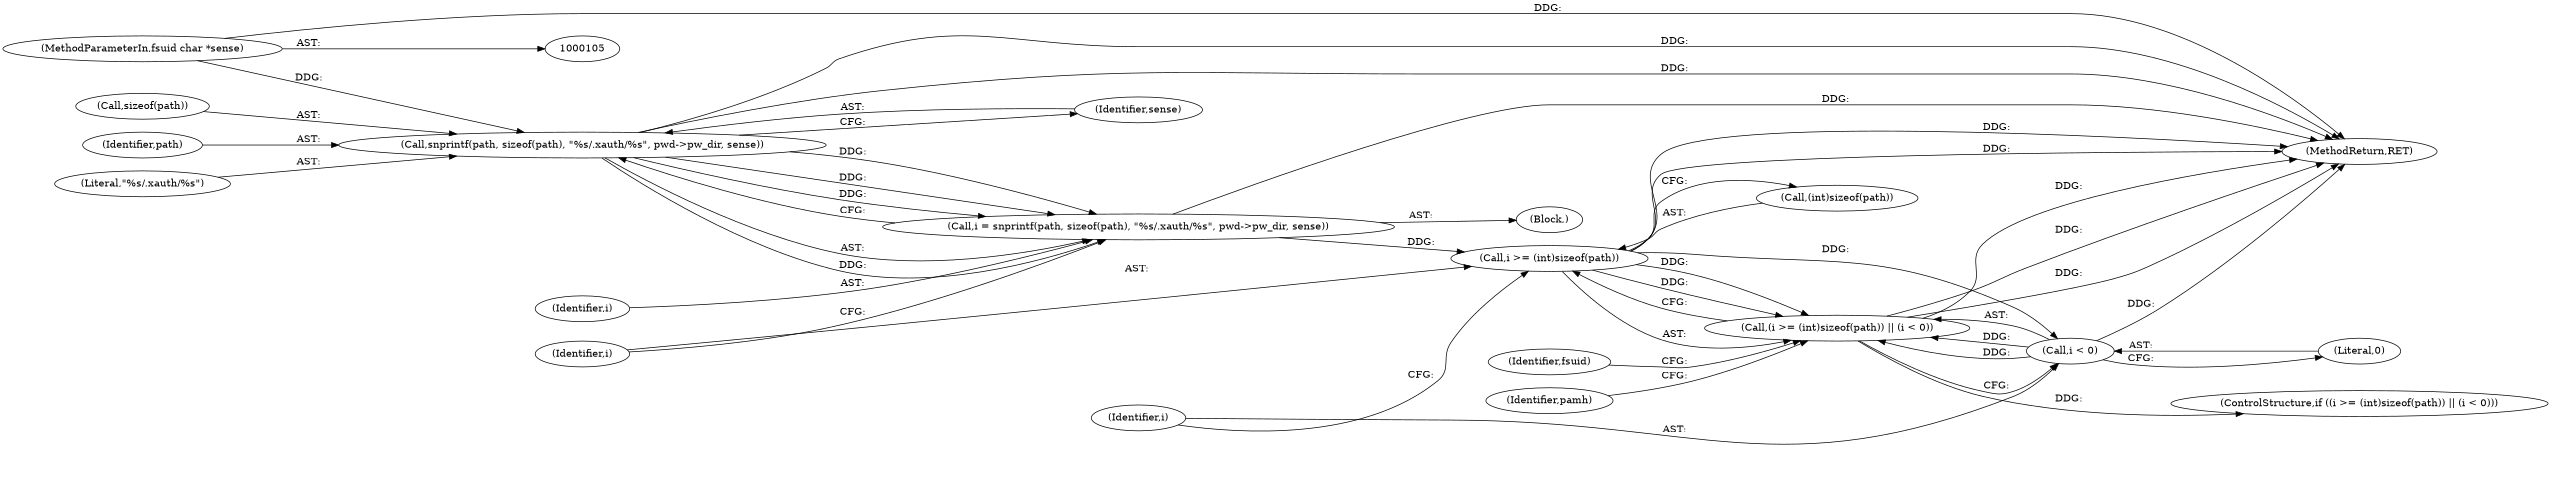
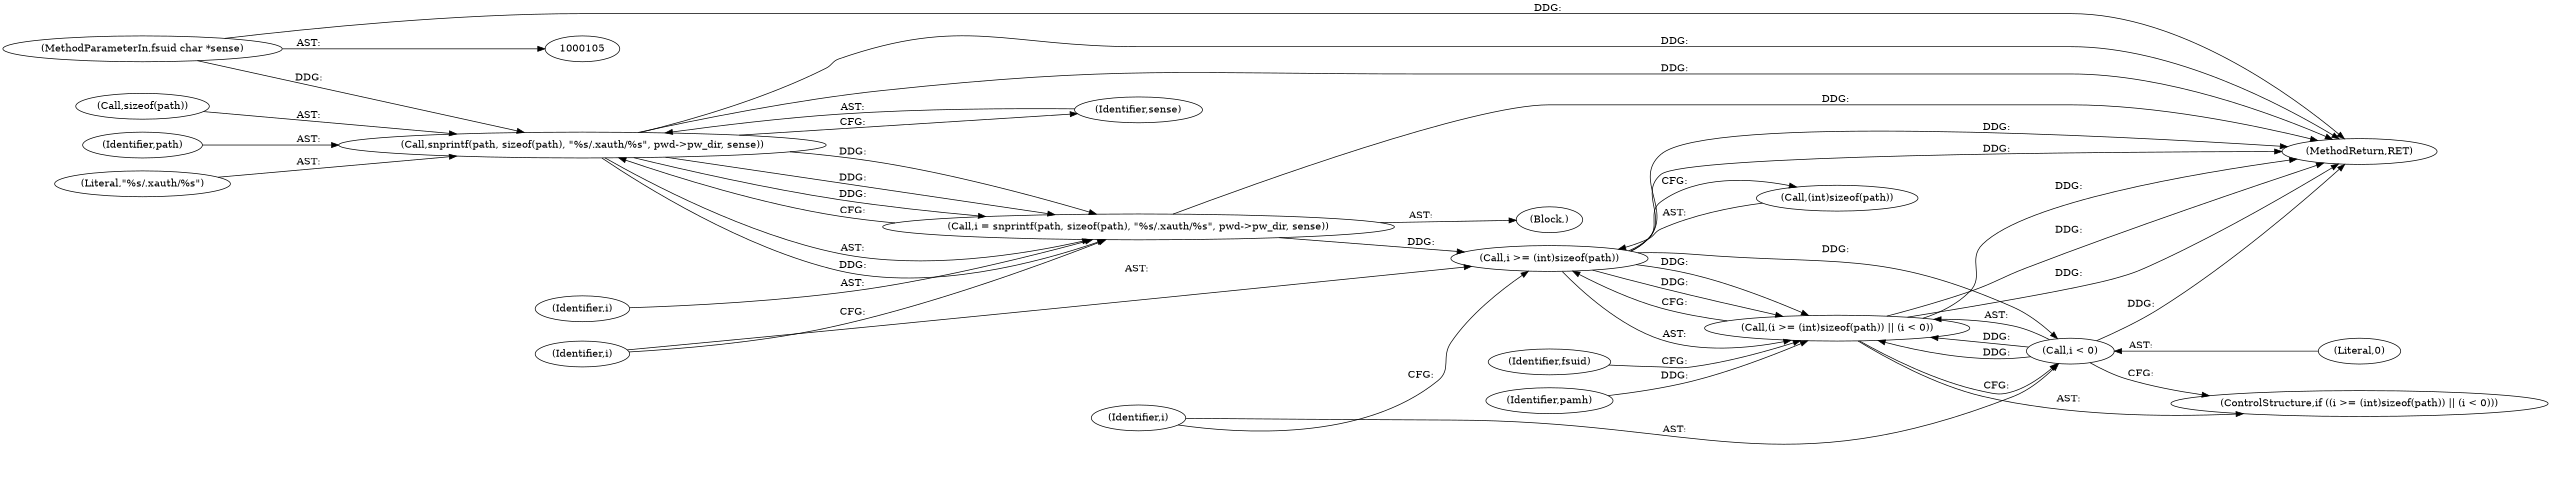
(2209, 367) -> (2145, 384)
(1676, 376) -> (1676, 376)
(2070, 399) -> (2070, 399)
